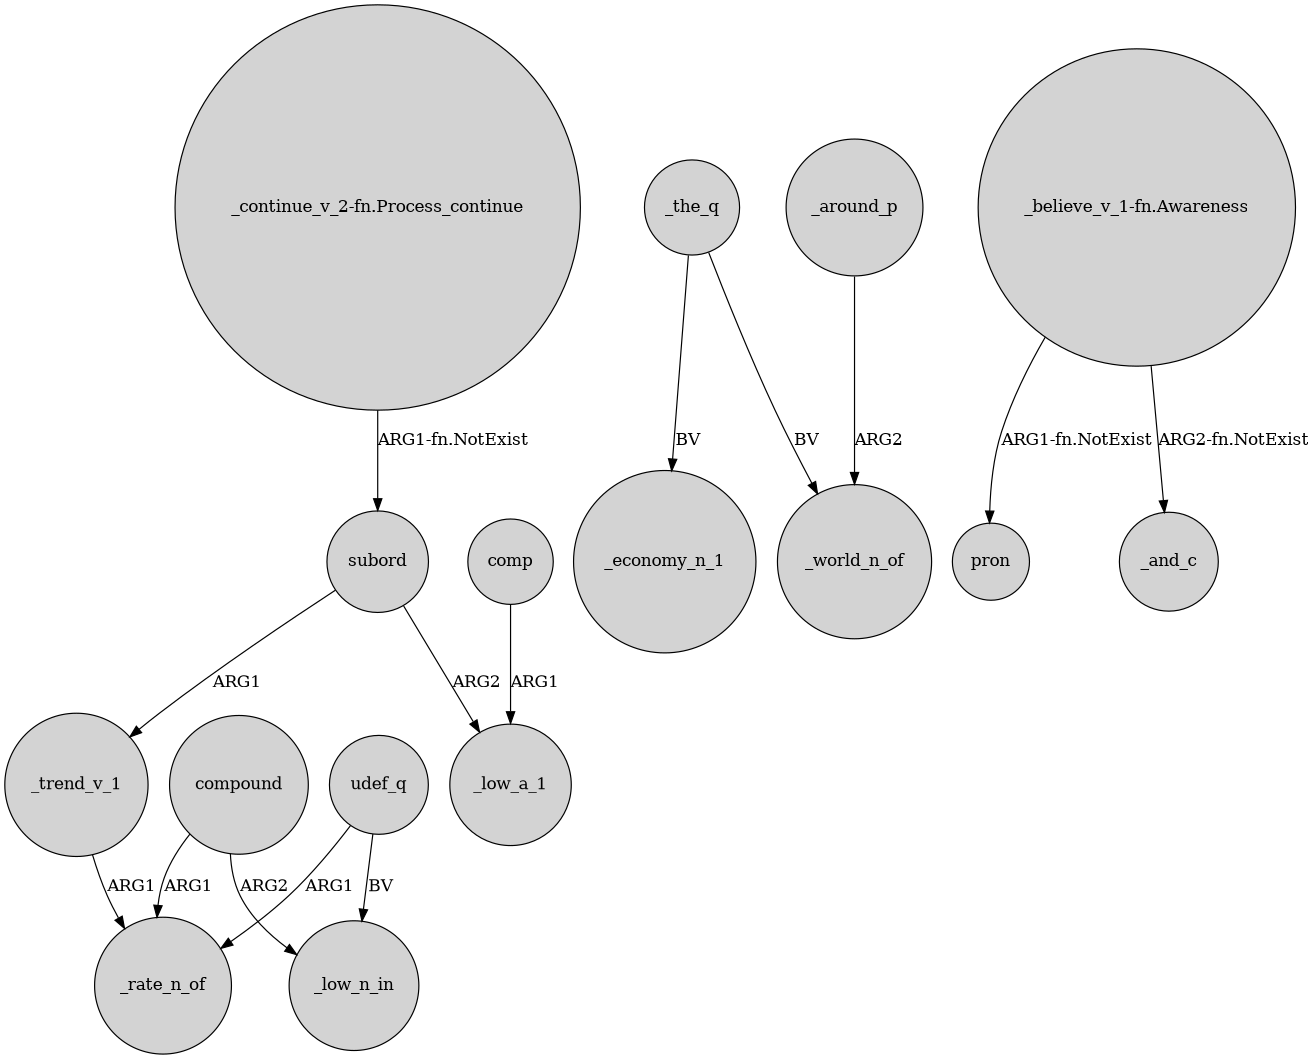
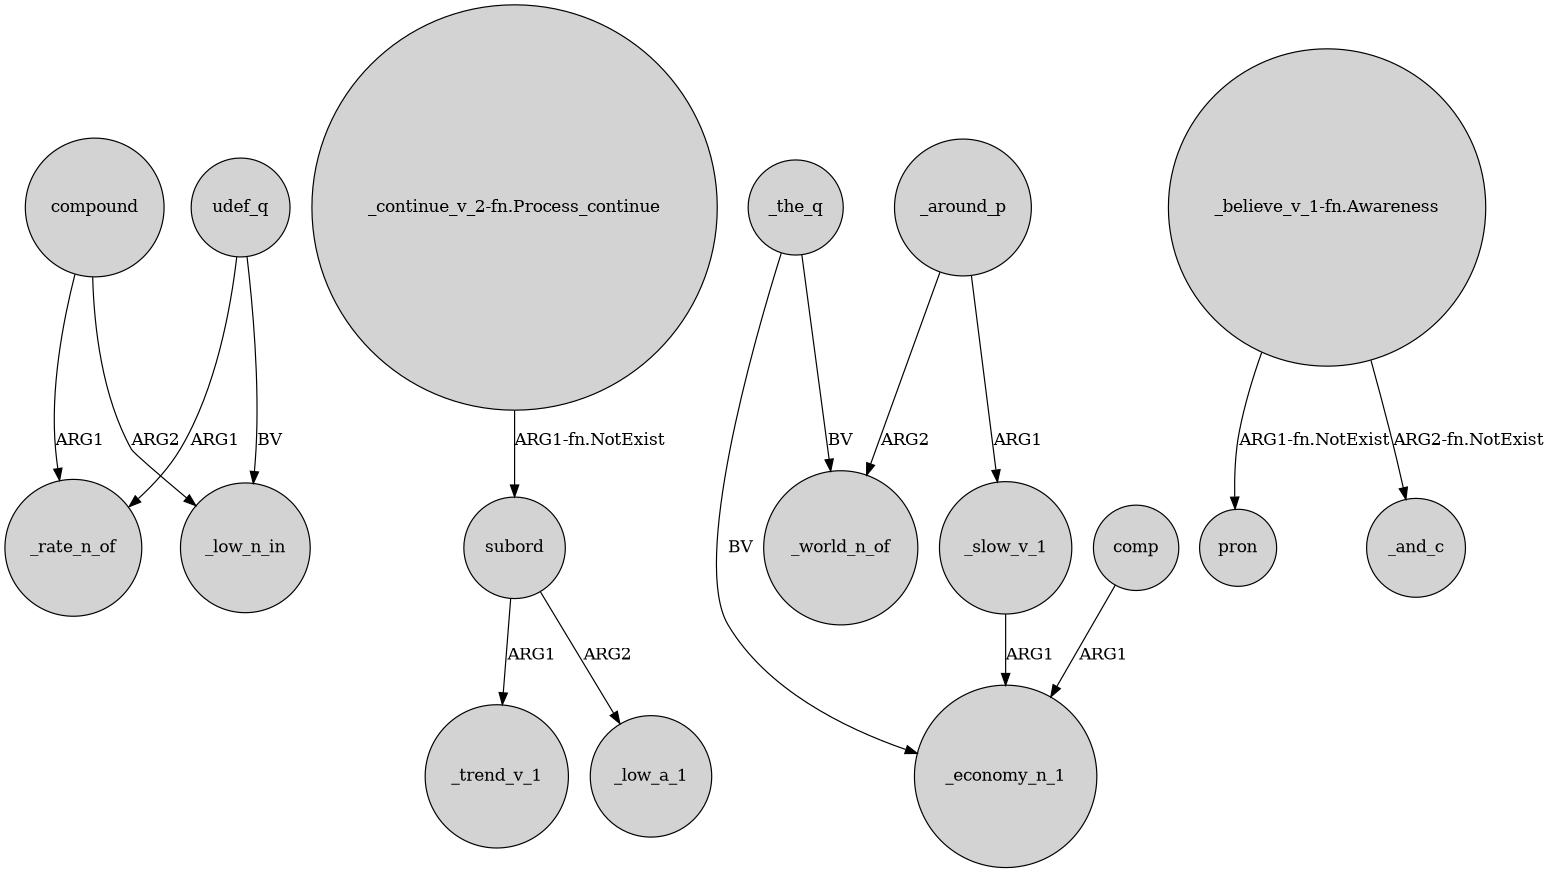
none -> (1006, 548)
(511, 658) -> (1086, 636)
(104, 887) -> none
